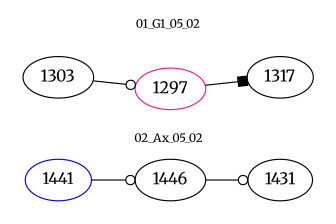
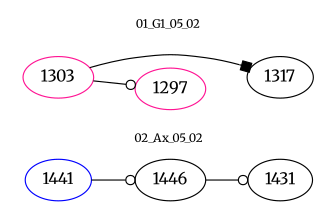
(58, 77) -> (58, 77)
(220, 84) -> (164, 55)
